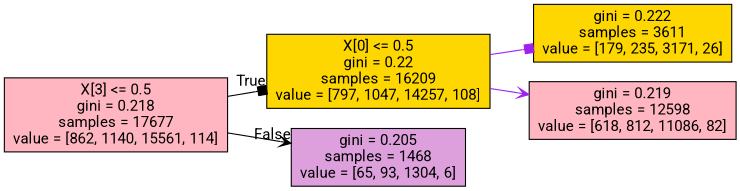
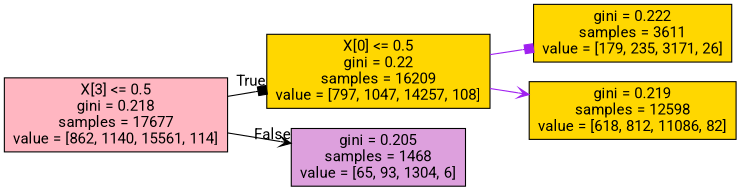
(633, 111) -> (633, 111)
